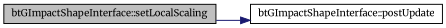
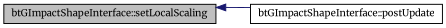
(228, 20) -> (238, 7)
